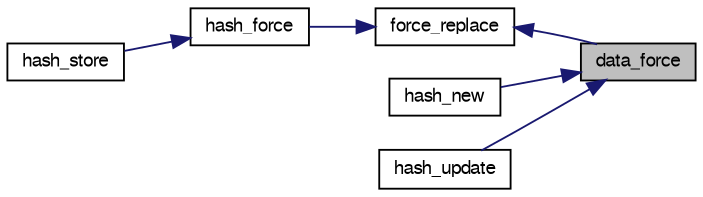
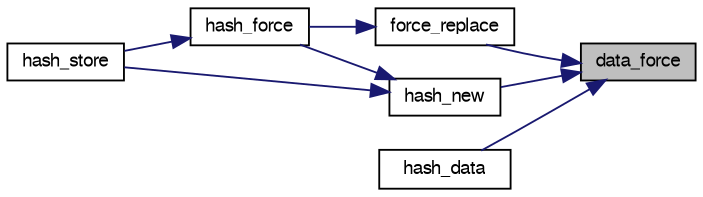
(565, 37) -> (524, 53)
none -> (338, 59)
none -> (247, 79)
(445, 169) -> (445, 169)
